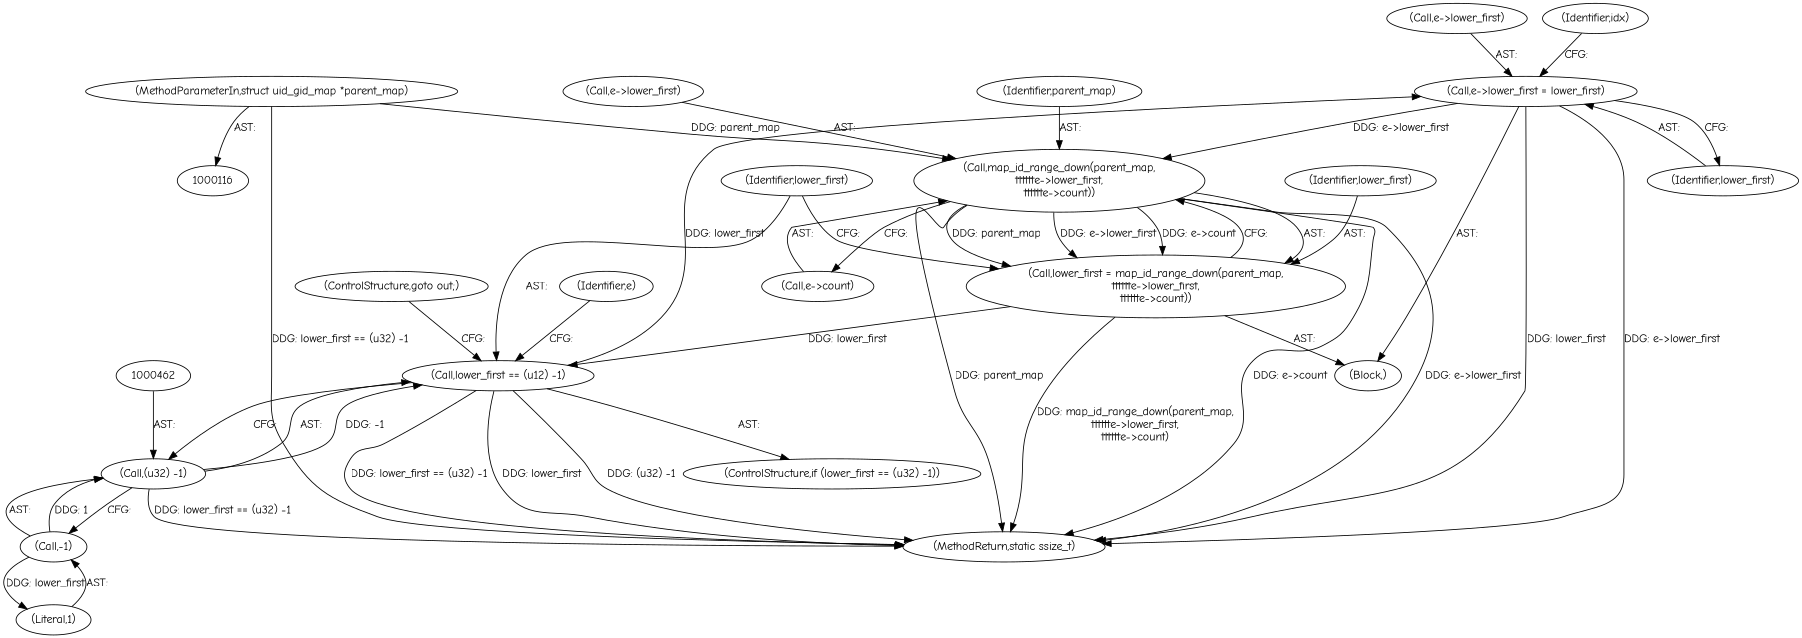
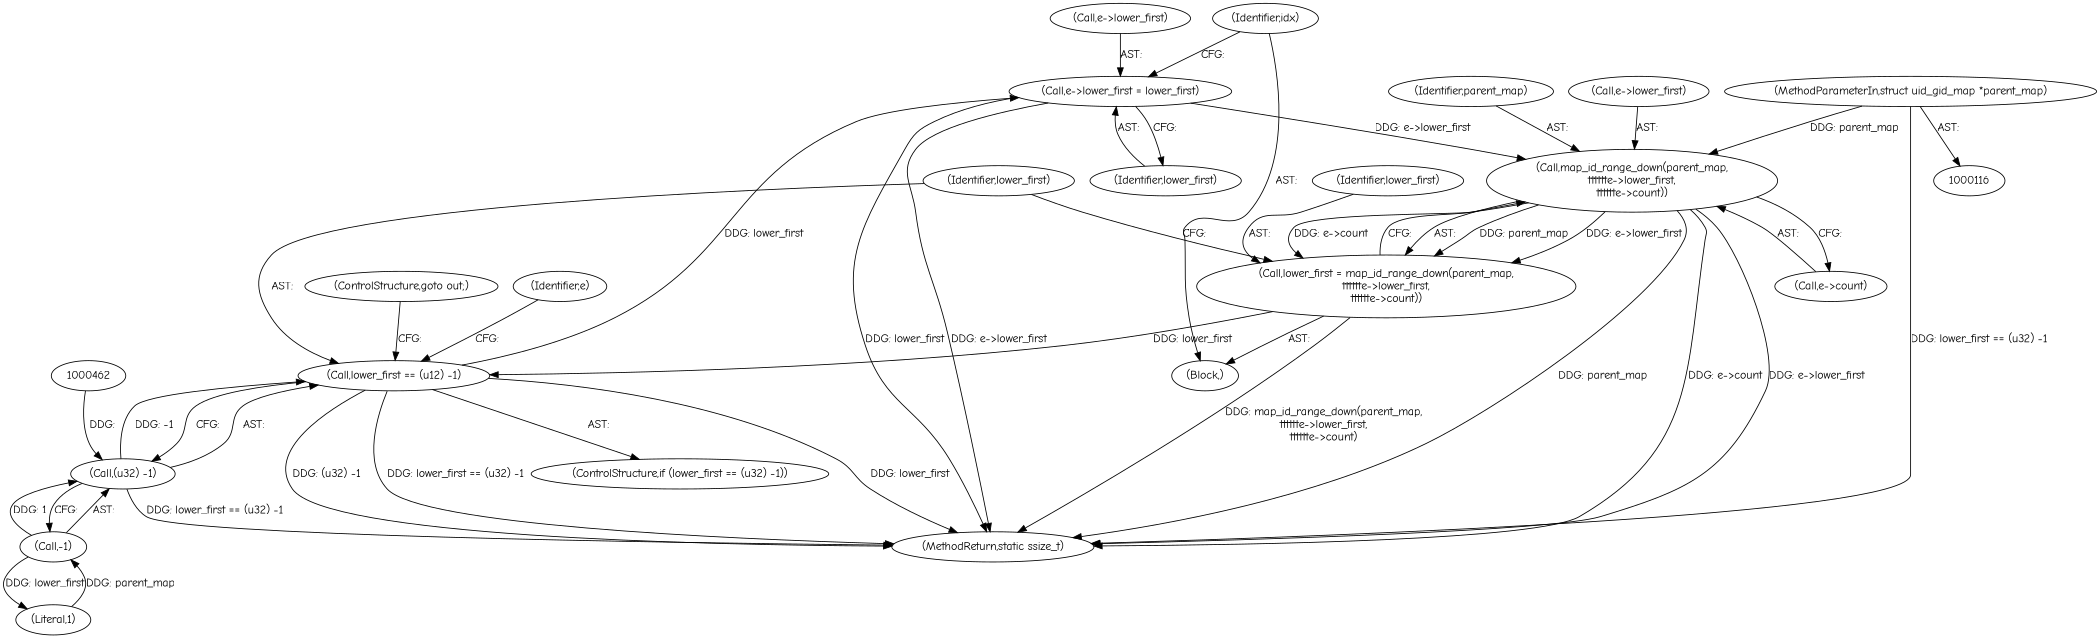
(1454, 232) -> (1245, 216)
(166, 425) -> (104, 425)
(99, 583) -> (130, 583)
